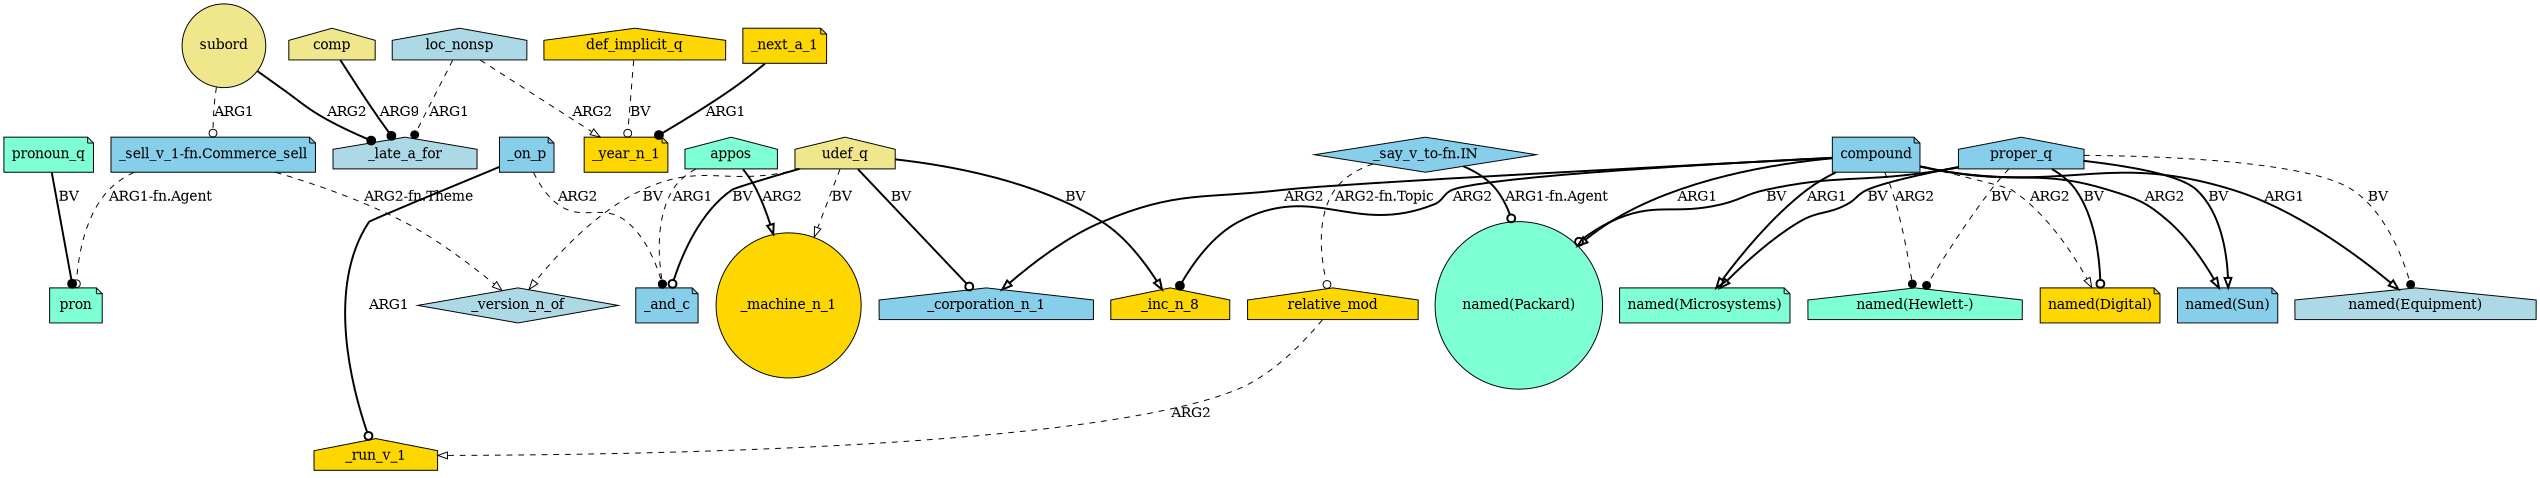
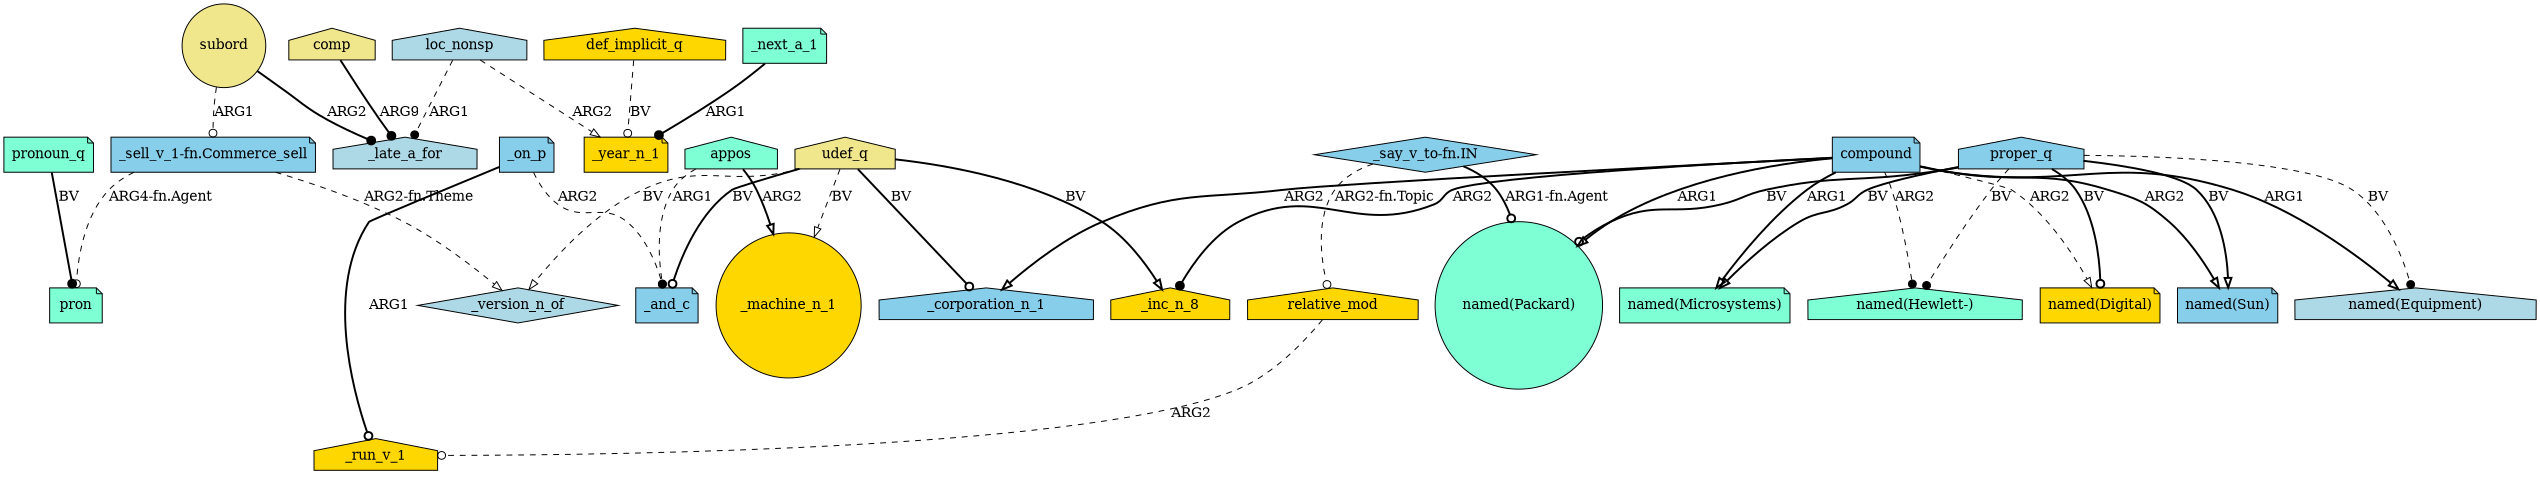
(785, 46) -> (785, 46)
(161, 197) -> (161, 197)
(900, 441) -> (900, 441)
